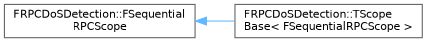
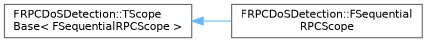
(221, 21) -> (217, 21)
